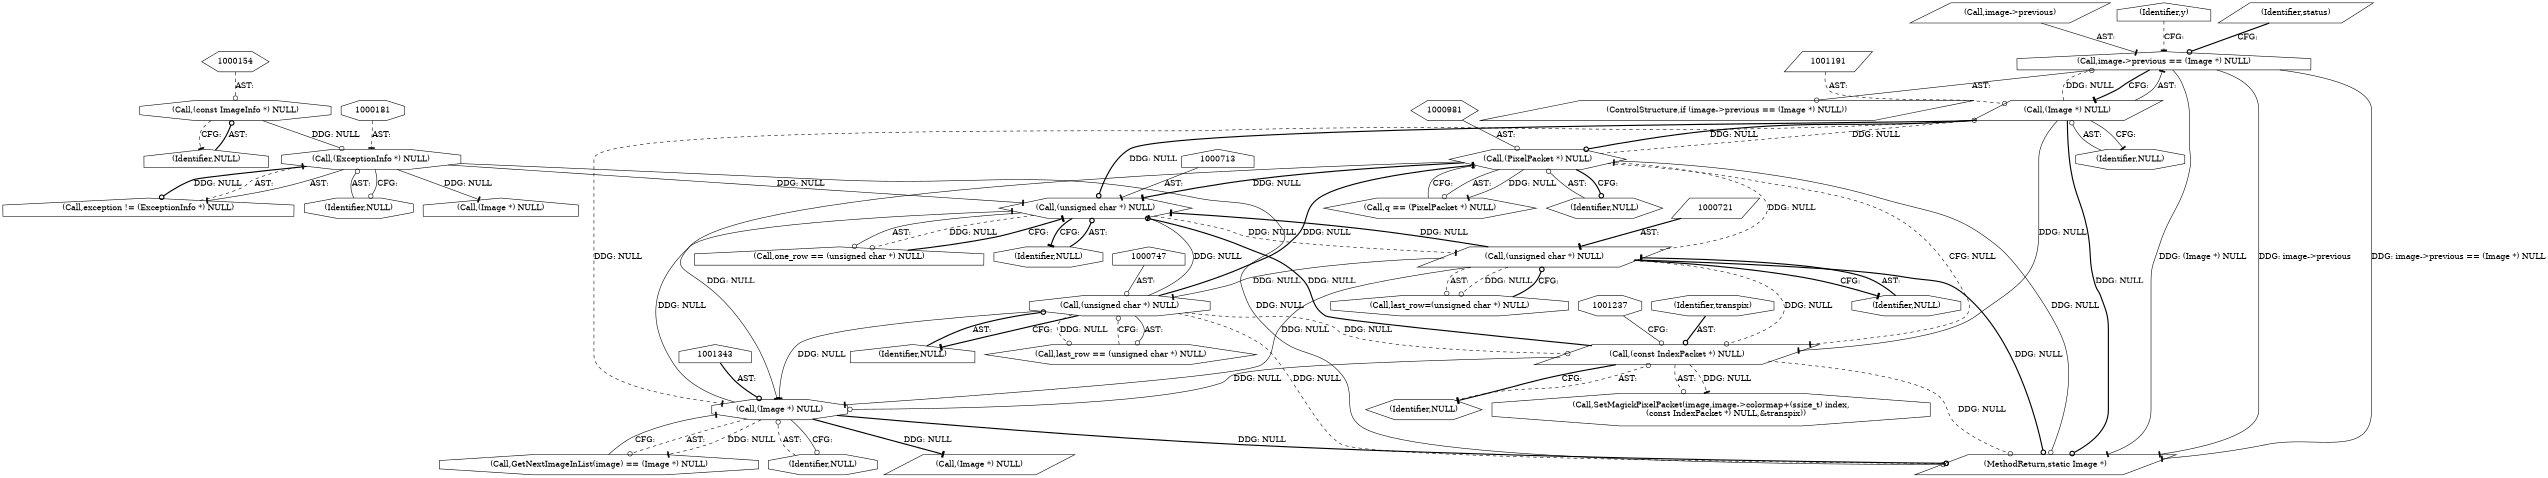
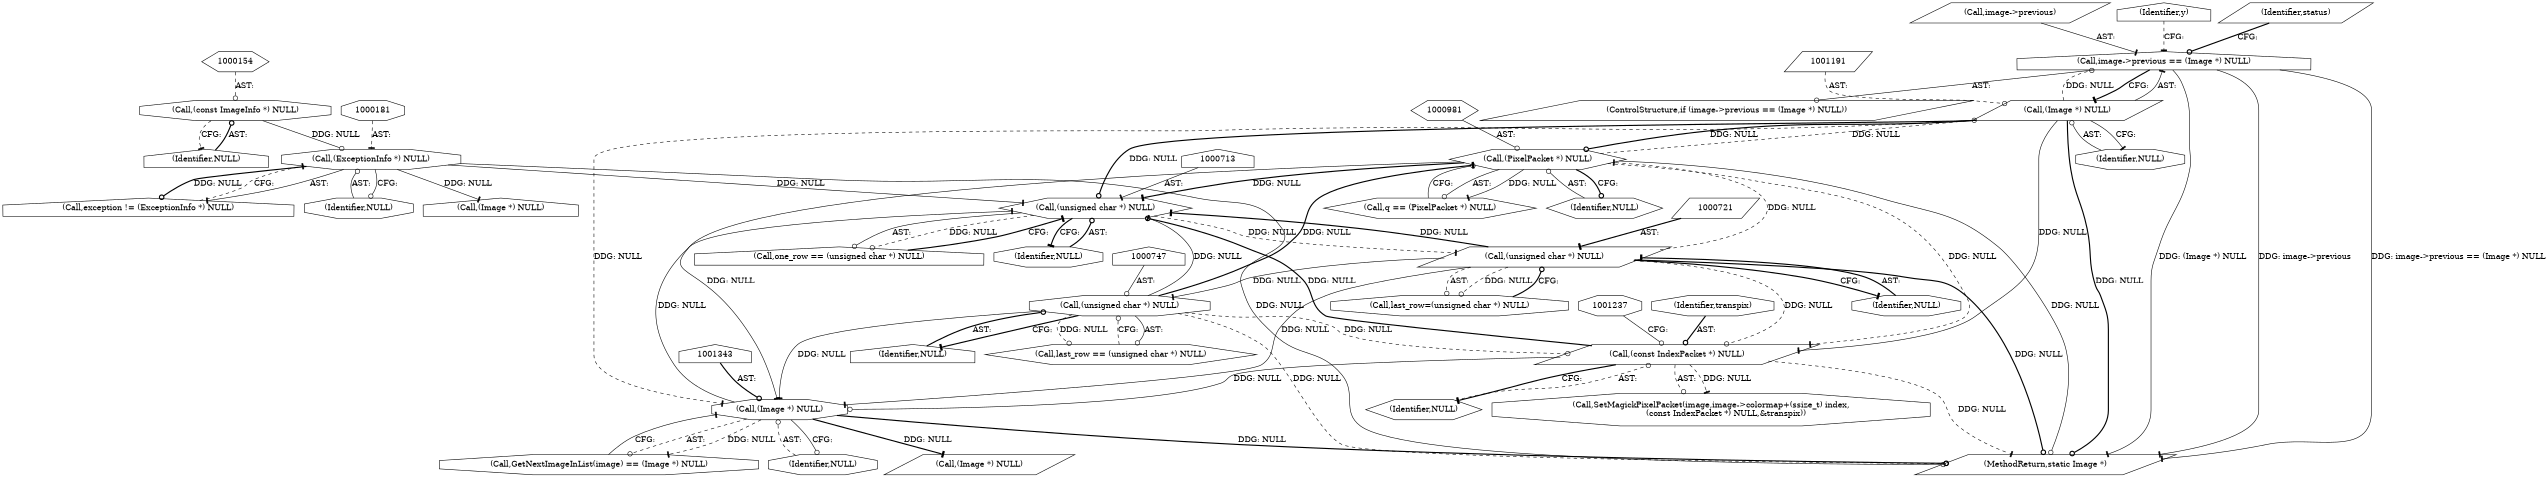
(265, 184) -> (265, 184)
(1972, 257) -> (1972, 257)
(1901, 381) -> (1901, 381)
